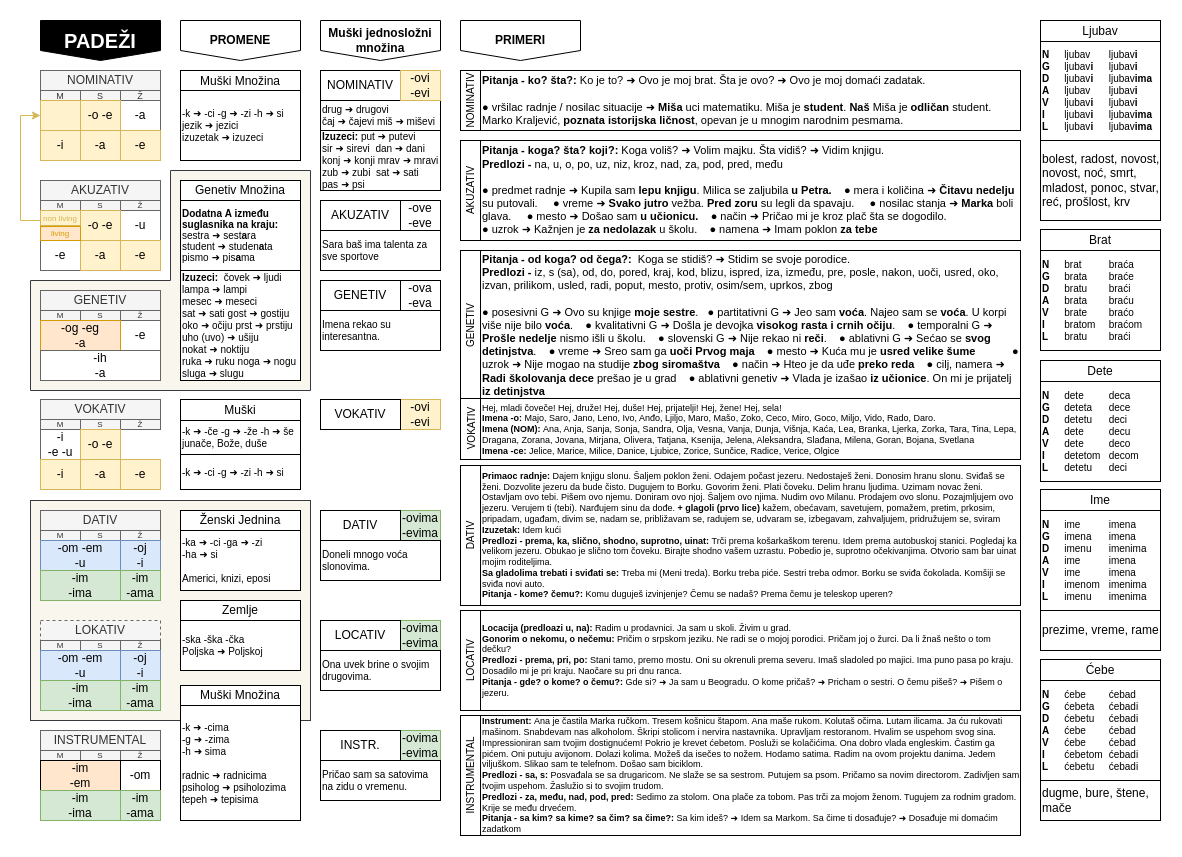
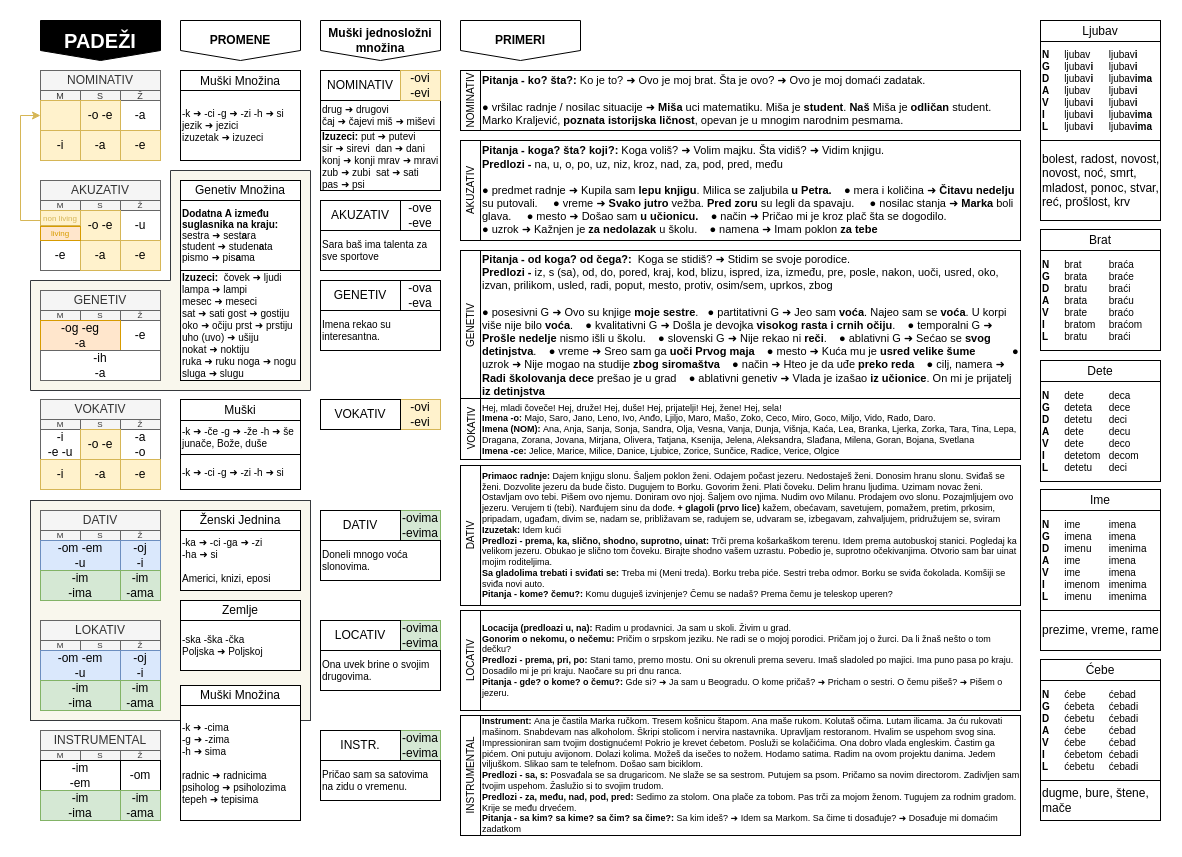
none -> (141, 445)
(101, 631) -> (101, 631)
(81, 776) -> (81, 776)
